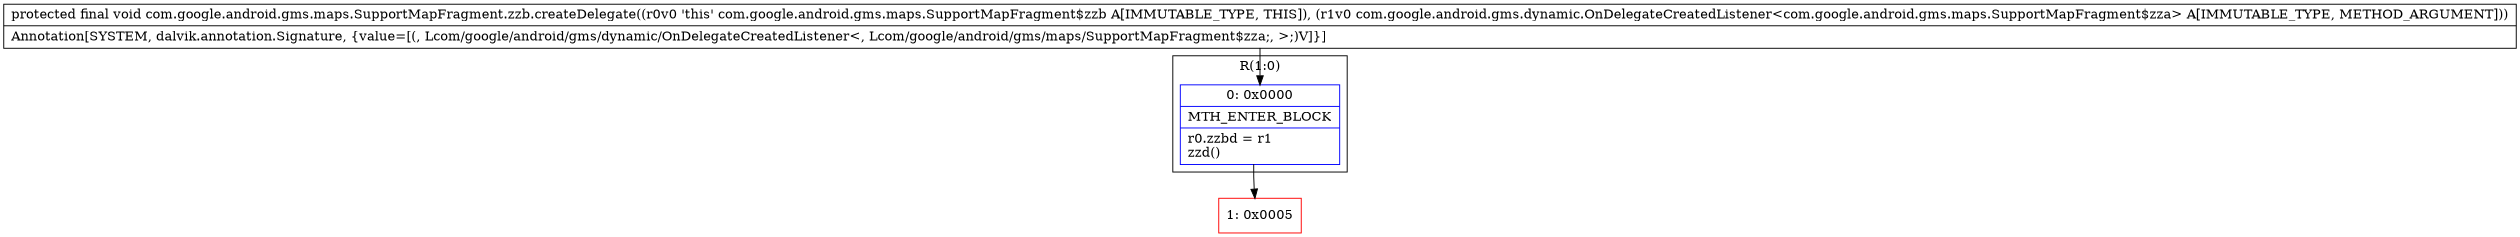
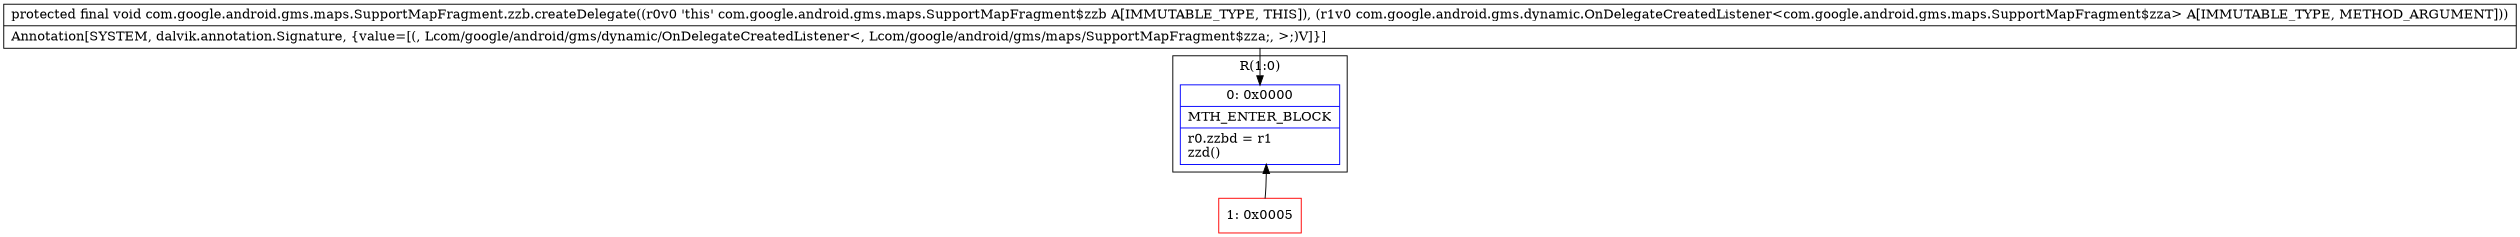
(1254, 178) -> (1266, 186)
